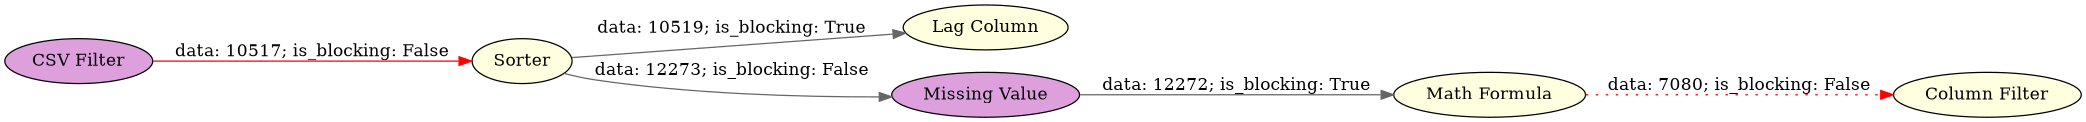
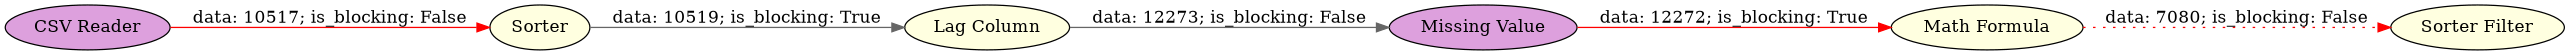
(79, 61) -> (88, 27)
(721, 92) -> (1223, 27)
(1230, 95) -> (1728, 27)
(1987, 95) -> (2478, 27)
